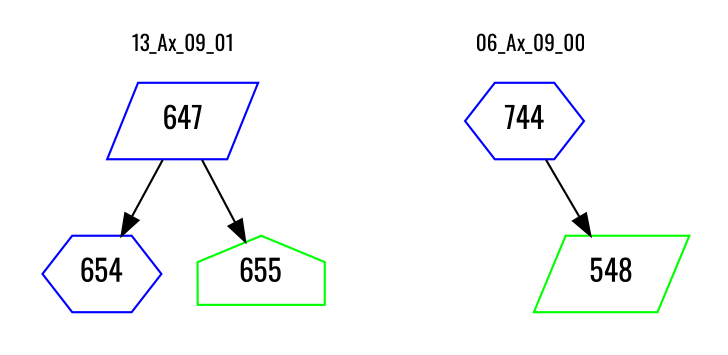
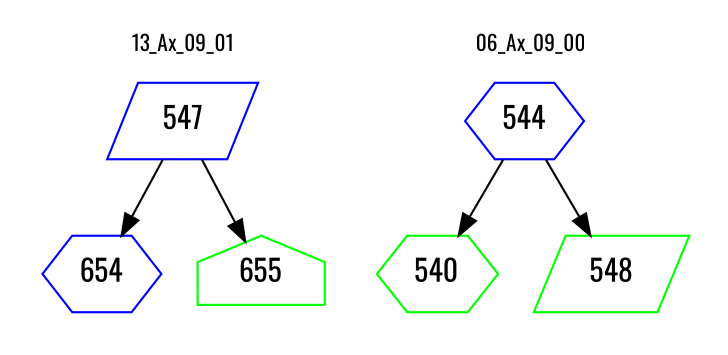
(183, 121) -> (183, 121)
(525, 121) -> (525, 121)
none -> (437, 274)
